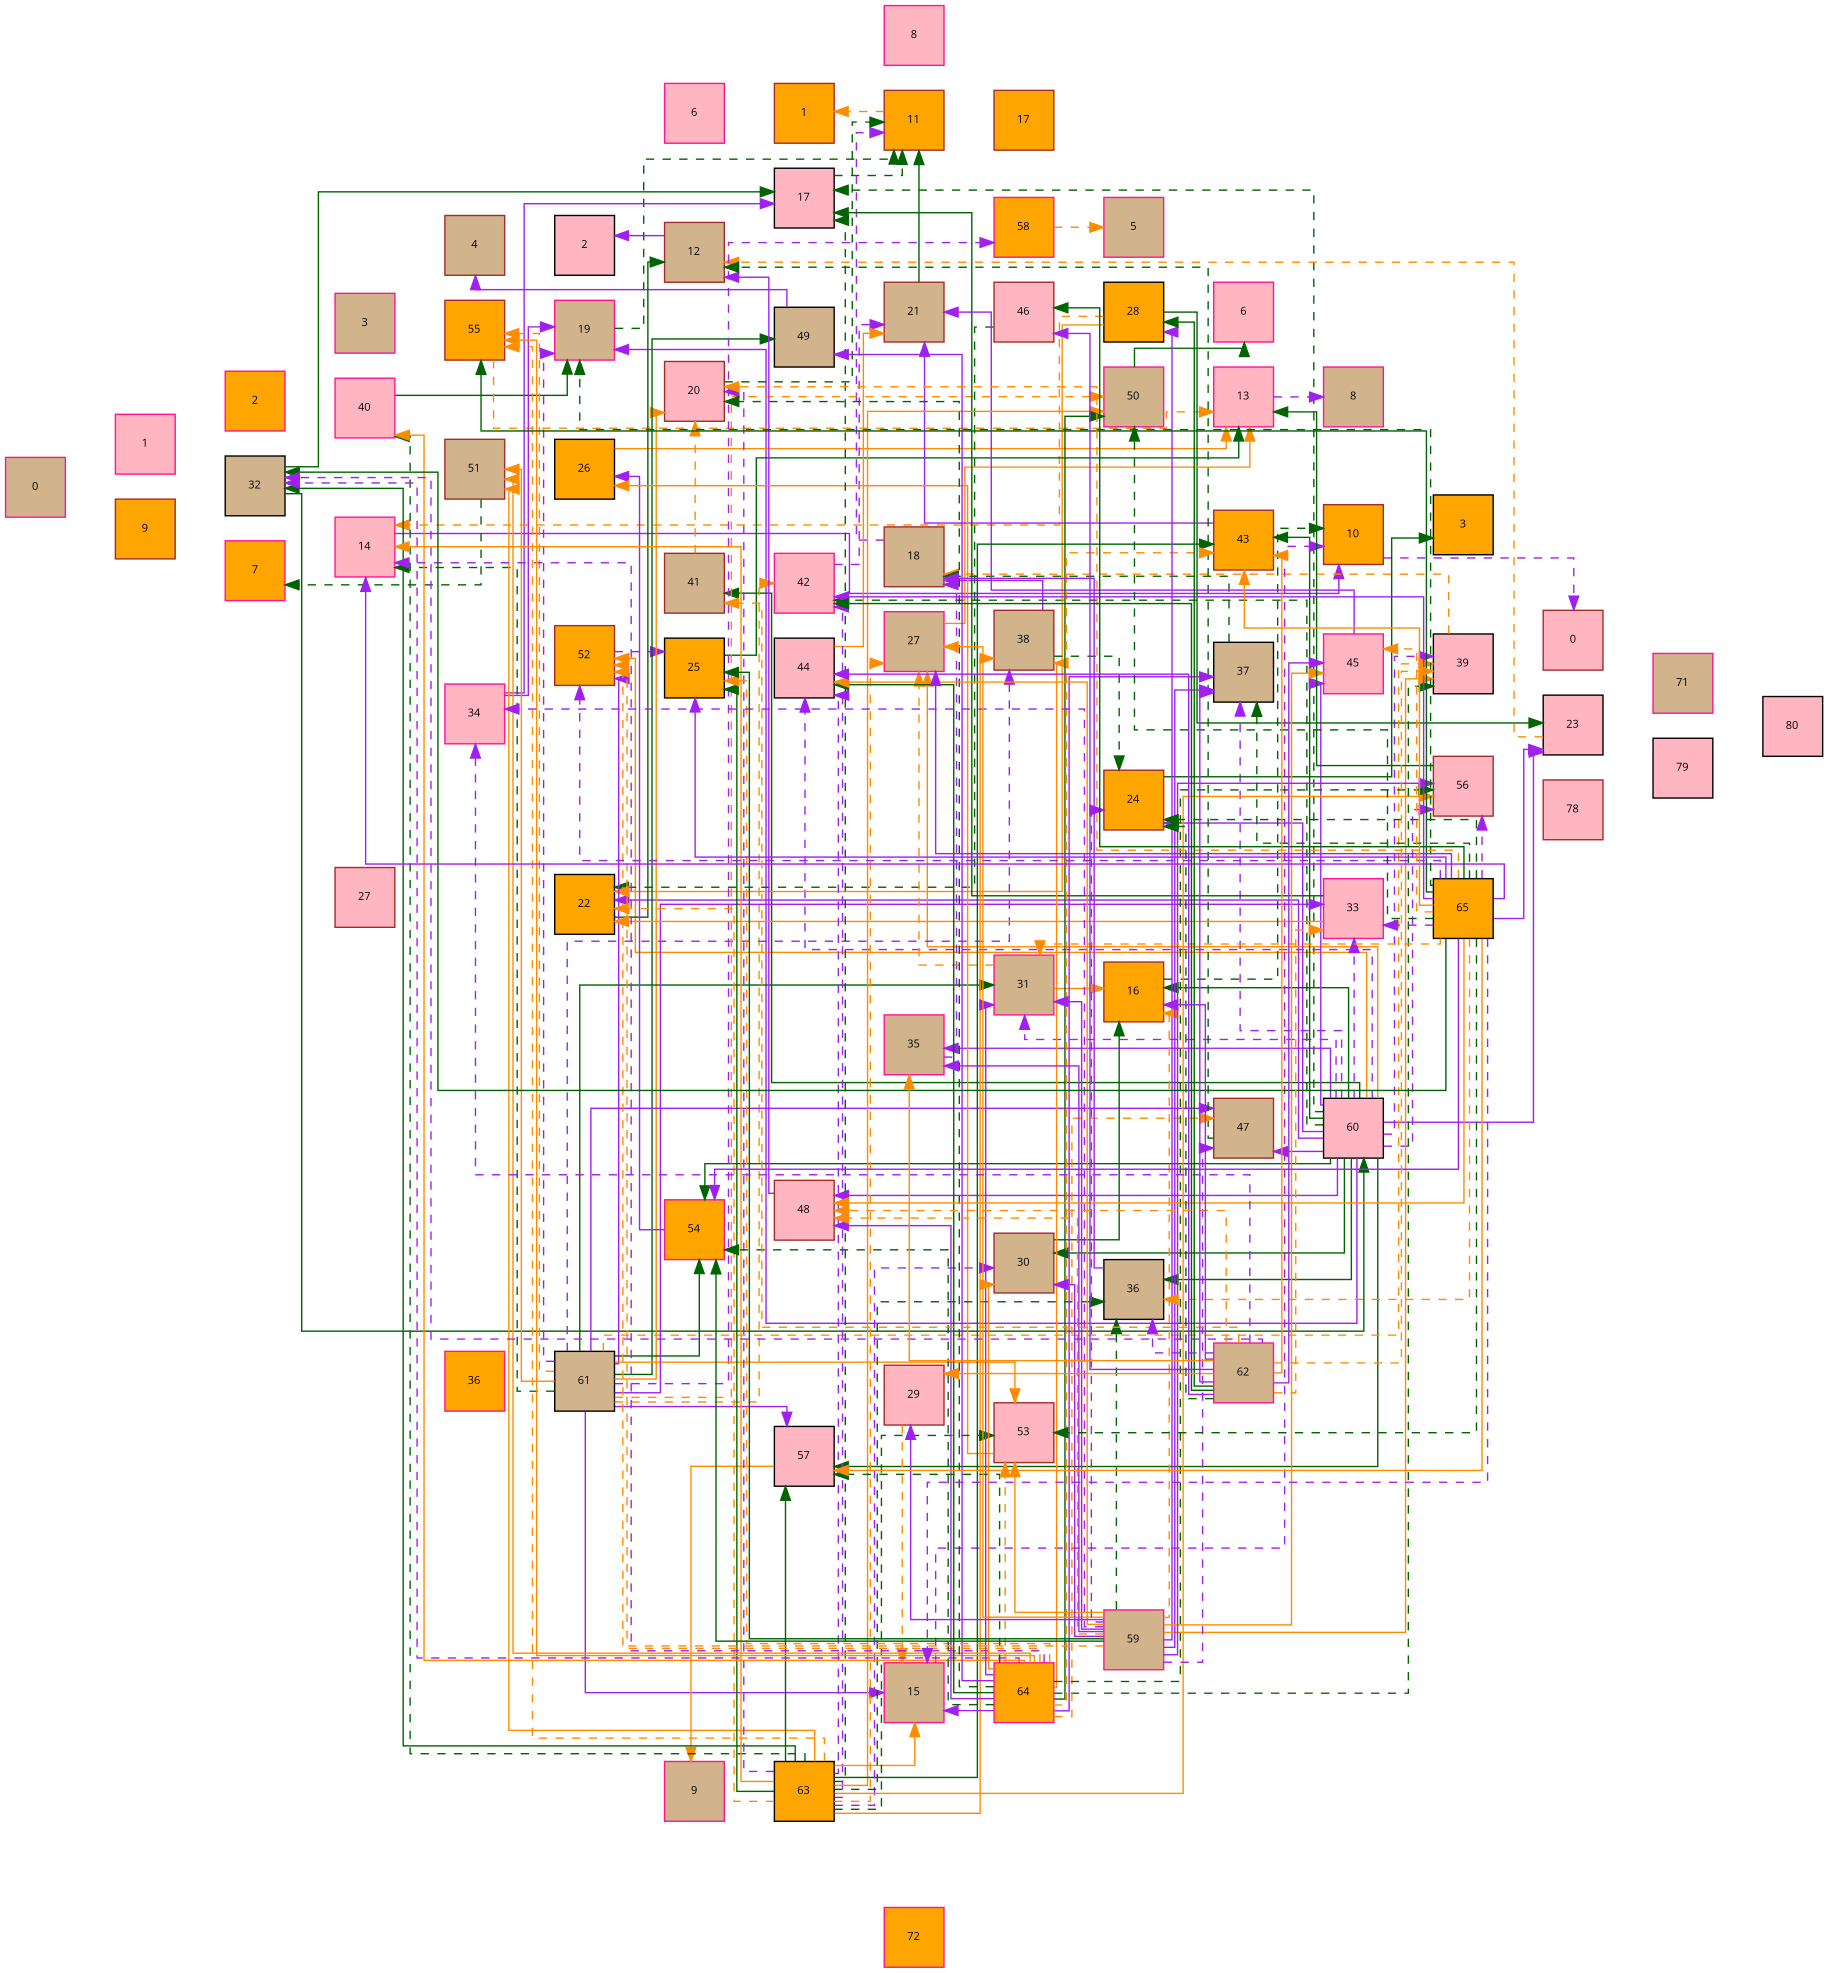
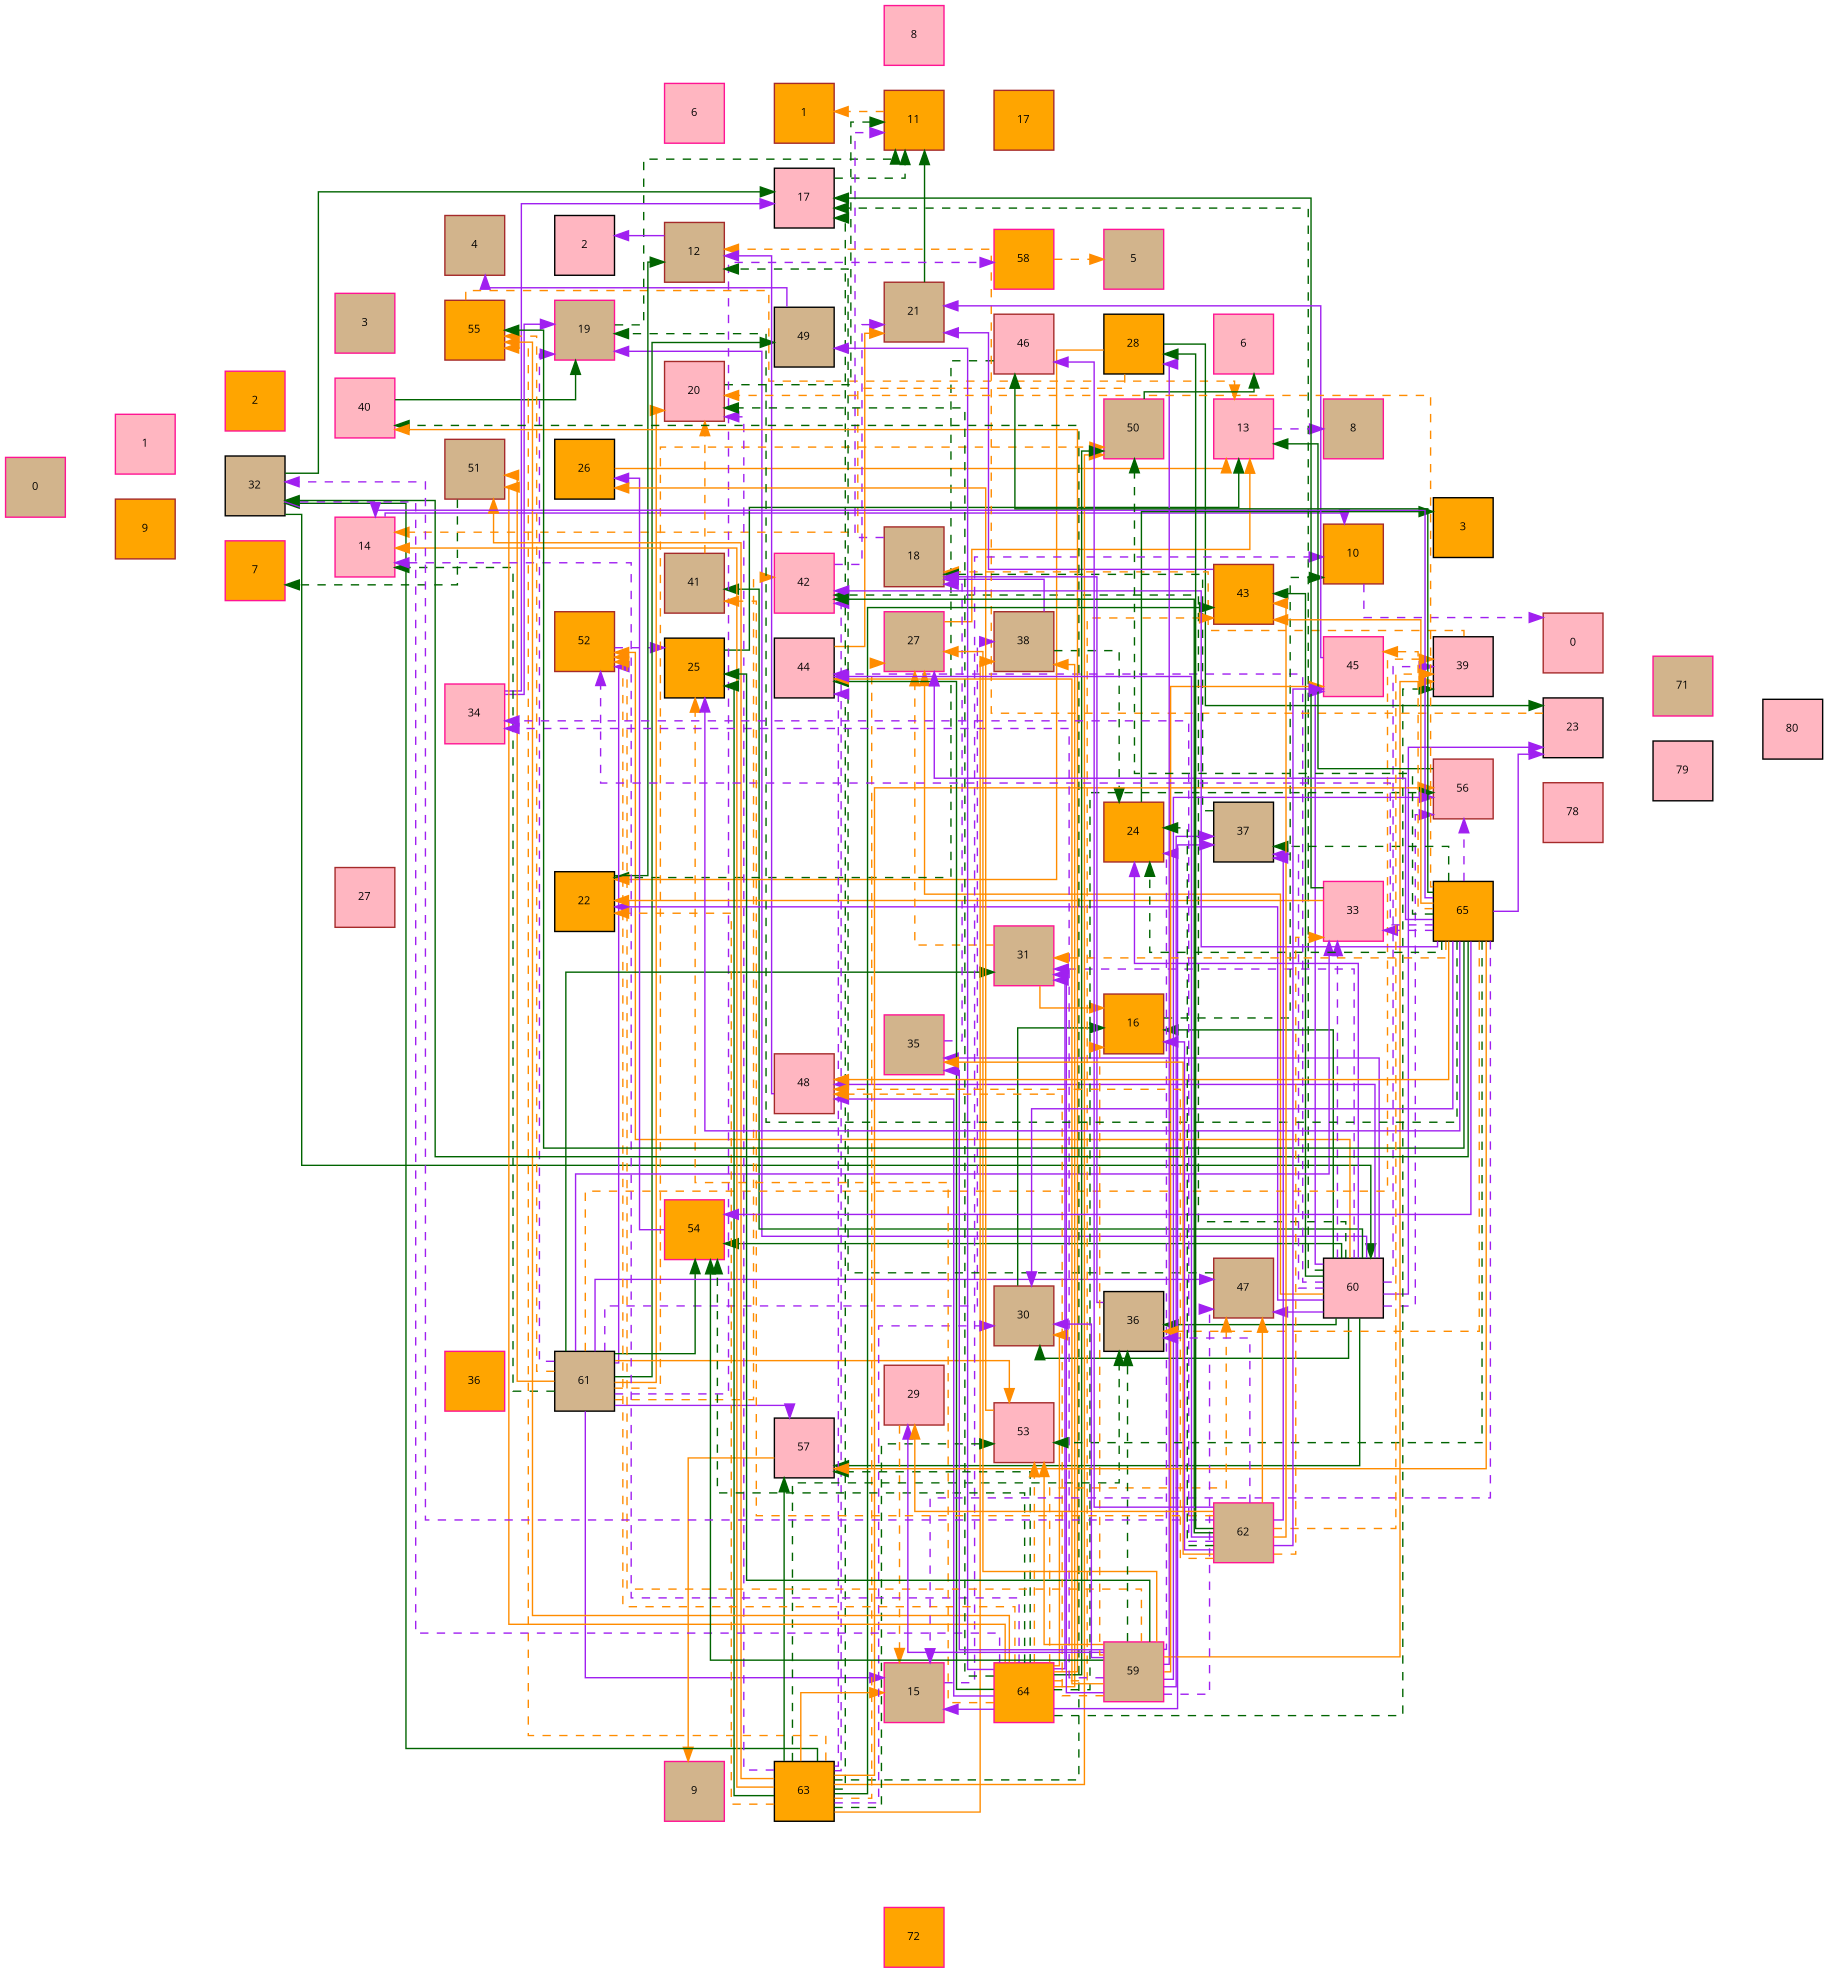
none -> (1244, 1109)
none -> (1262, 1418)
